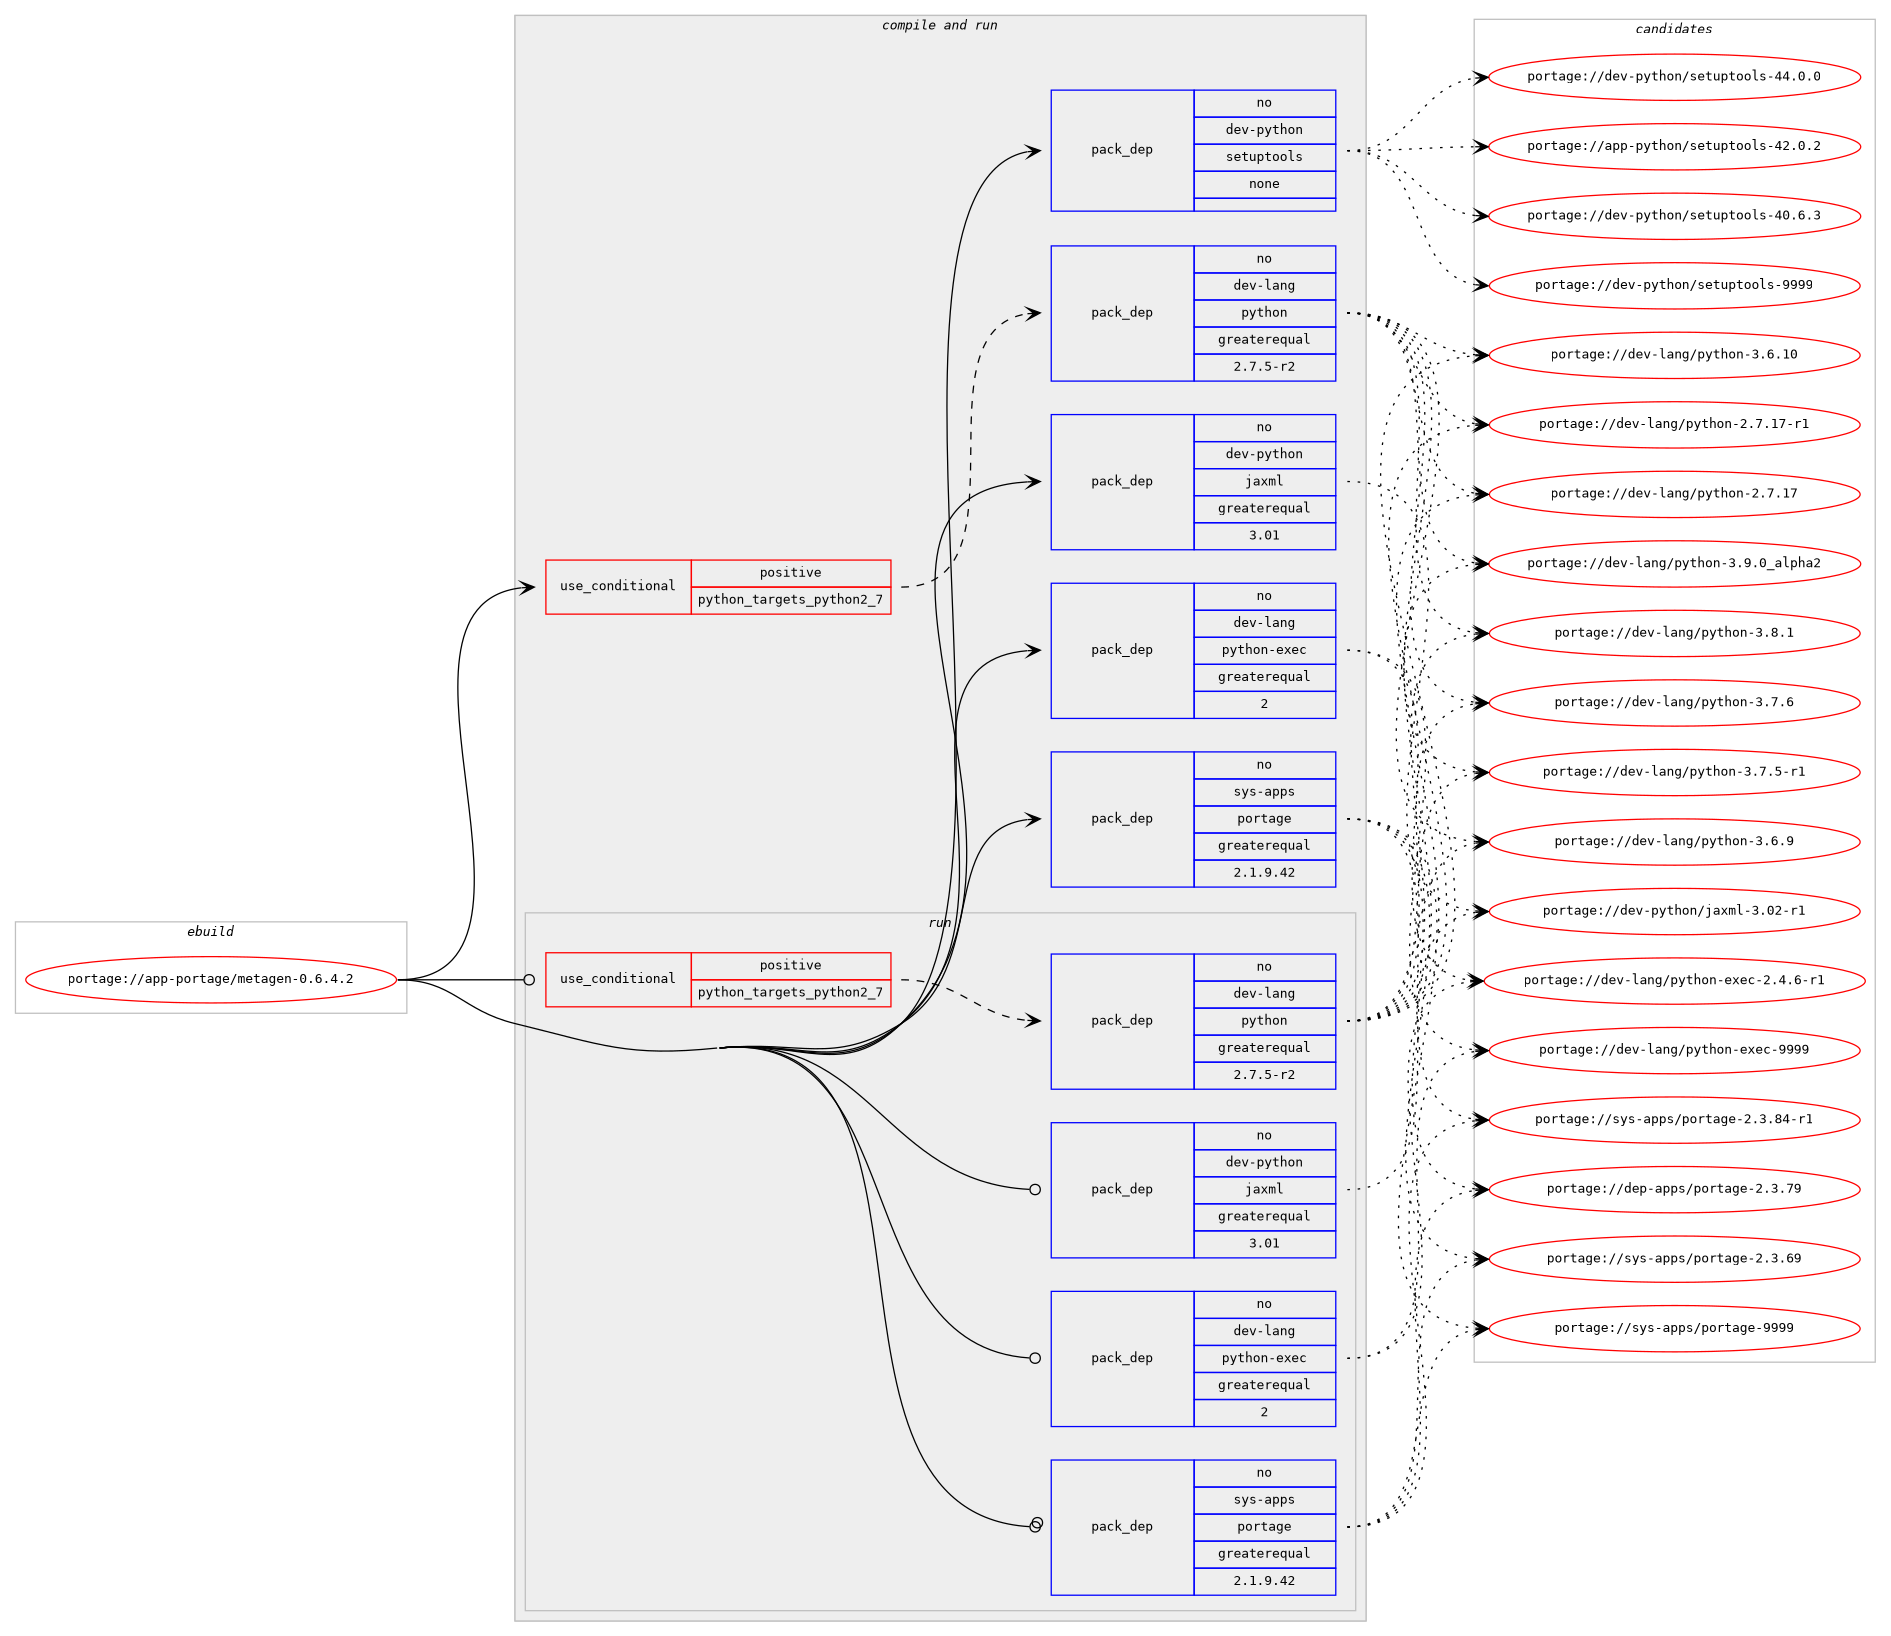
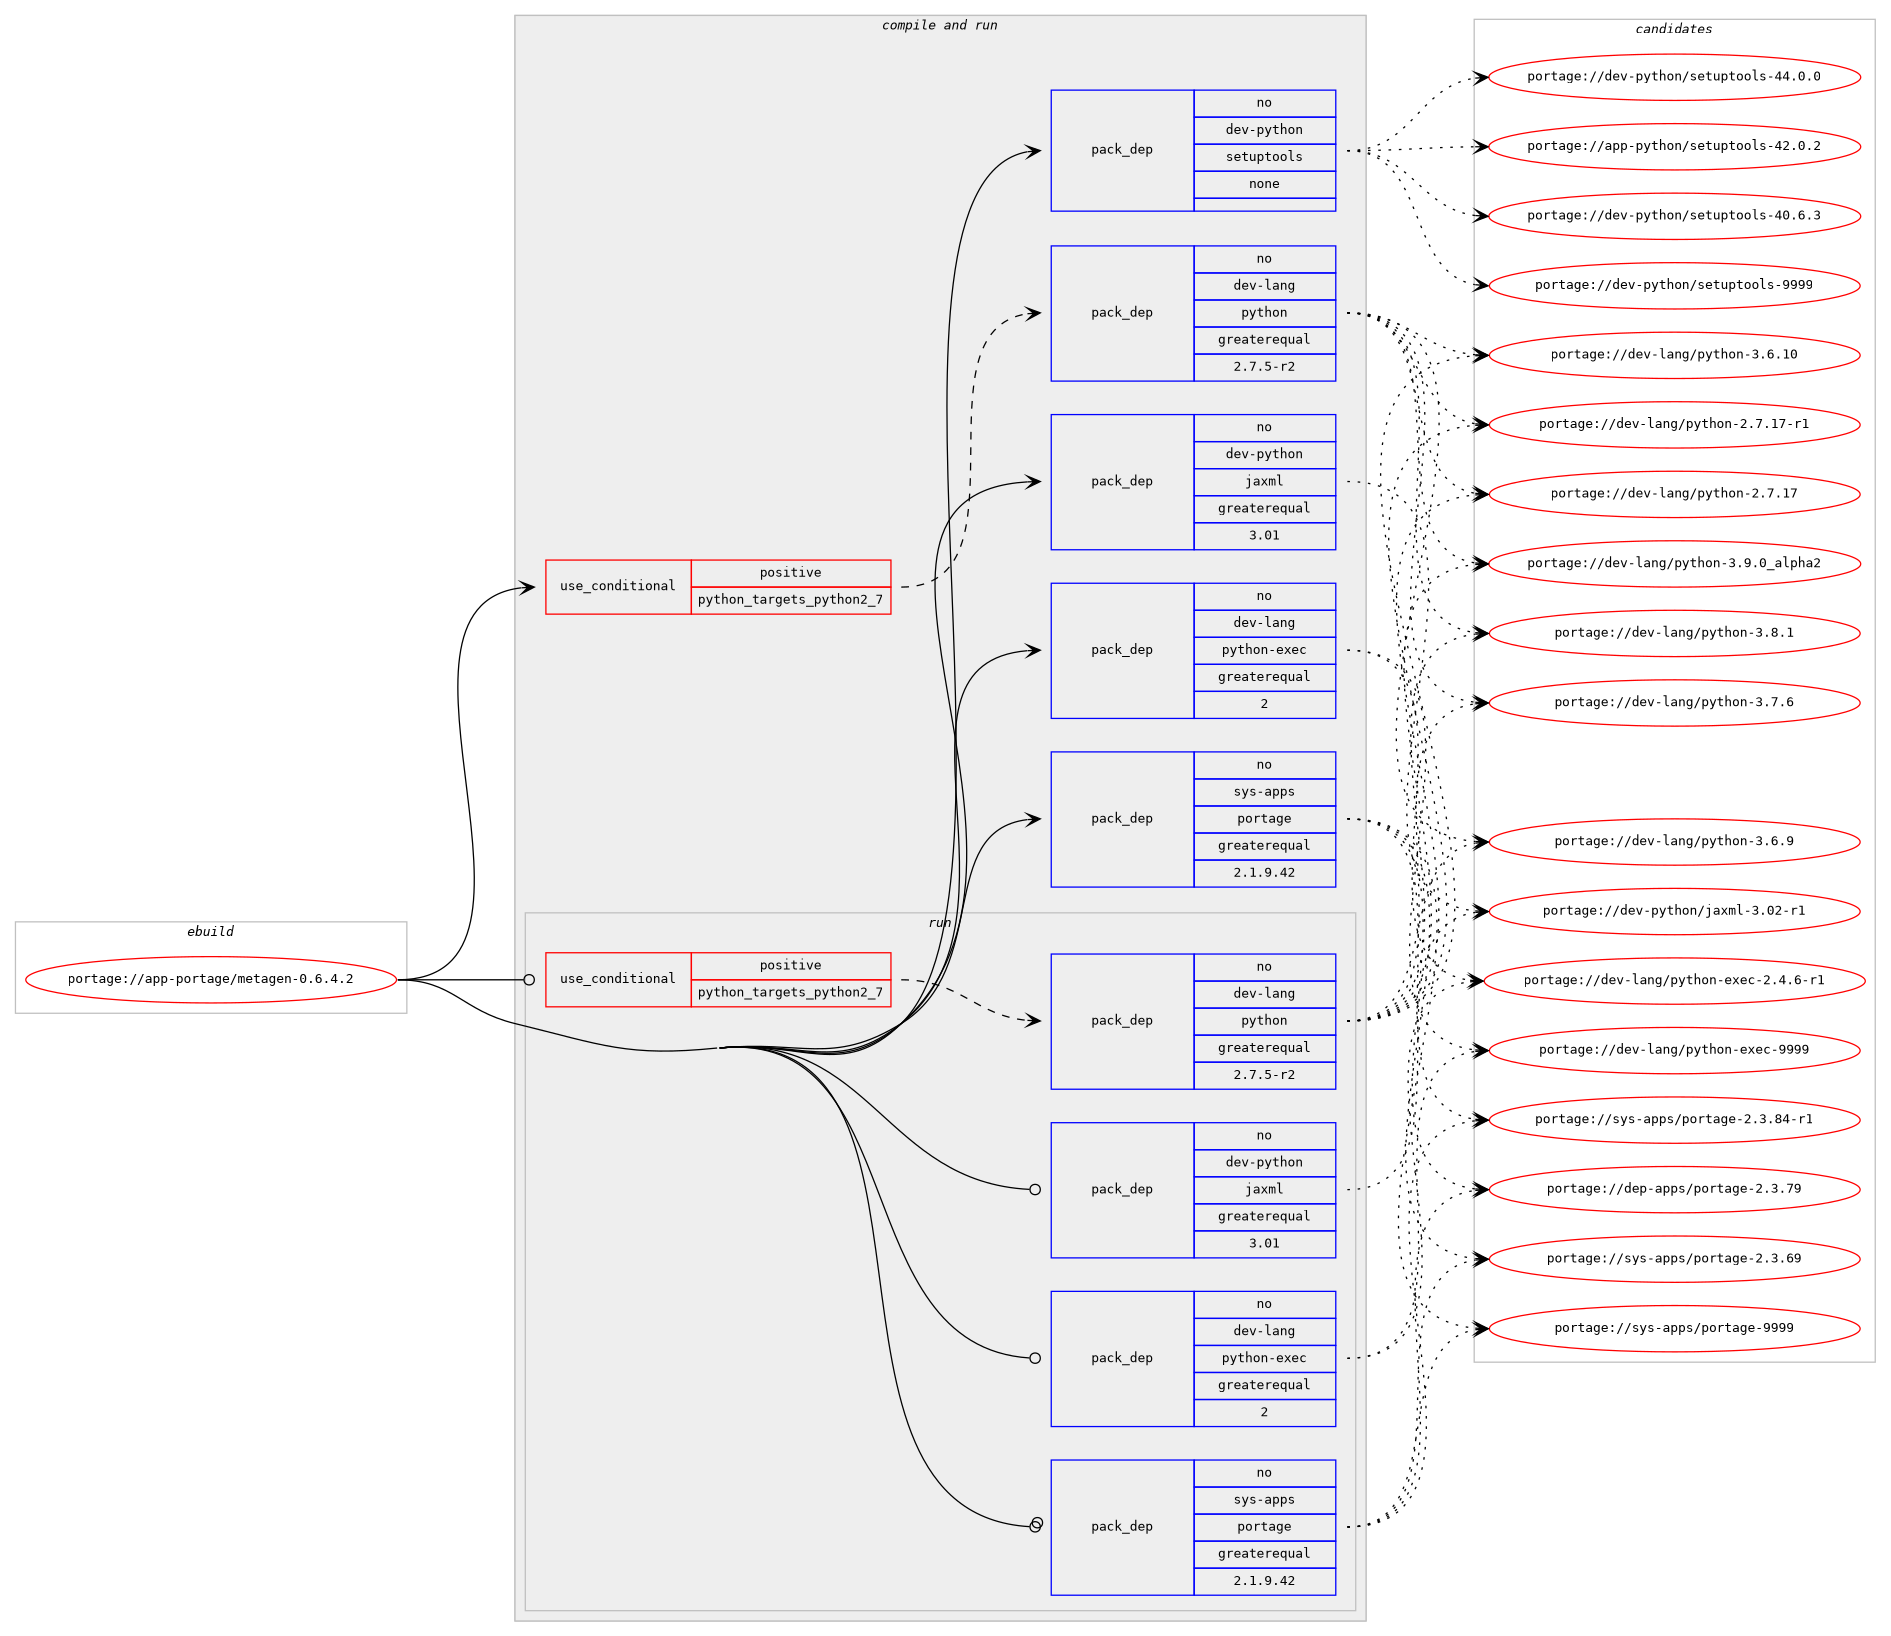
(1675, 772) -> none
